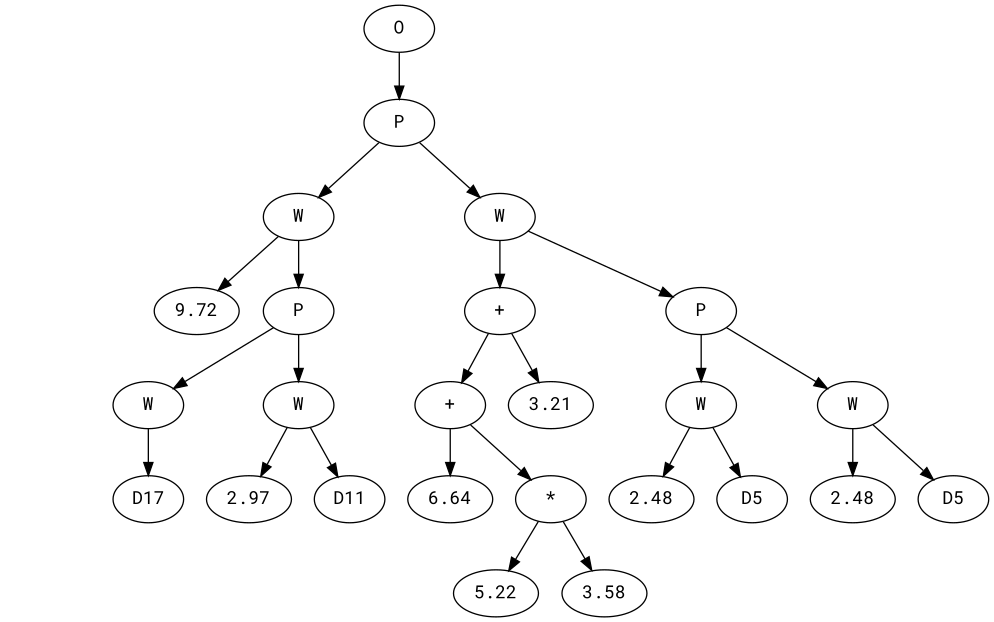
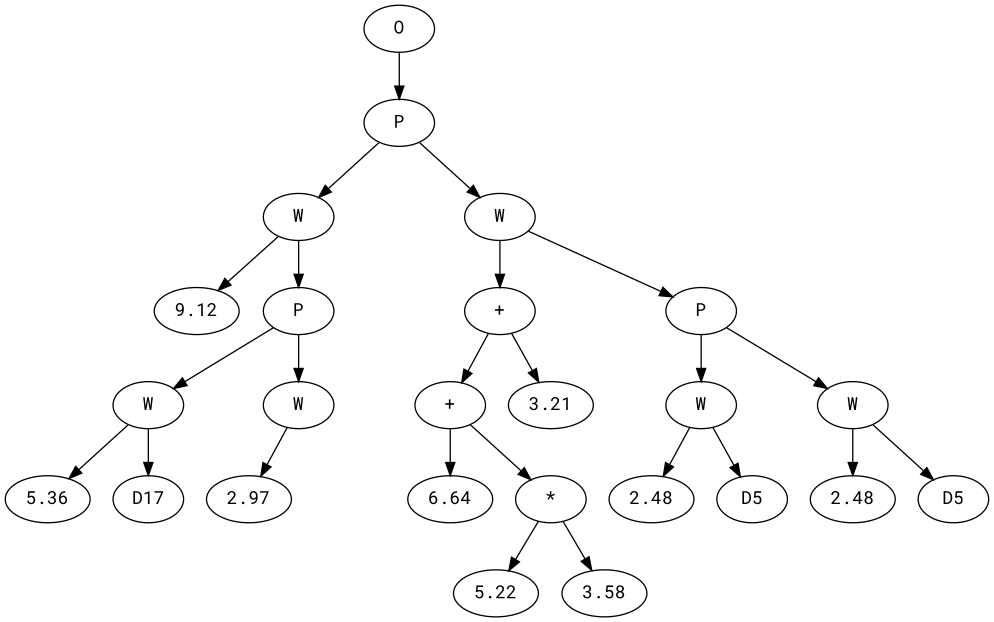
(197, 311) -> (197, 311)
none -> (48, 499)
(350, 499) -> none
